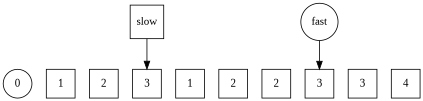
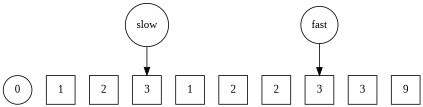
(147, 22) -> (147, 25)
(406, 84) -> (406, 90)
